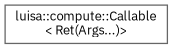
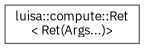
(86, 24) -> (72, 24)
